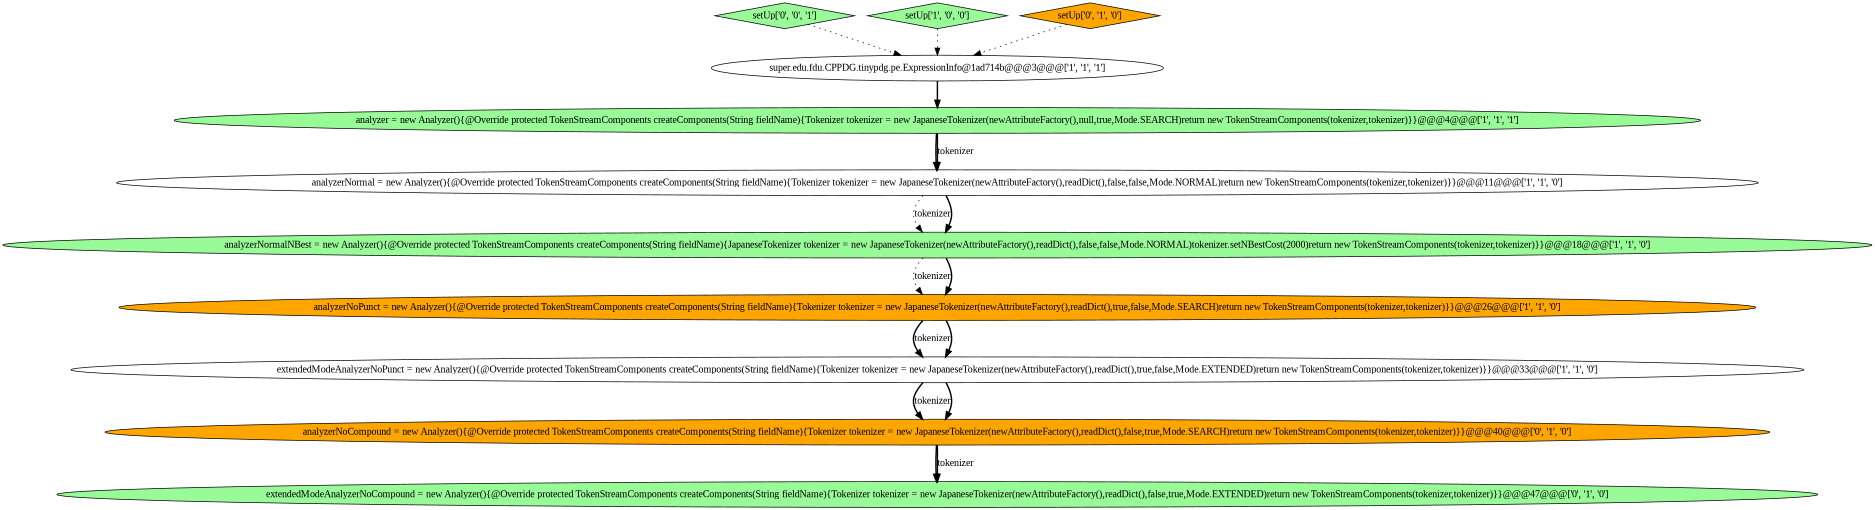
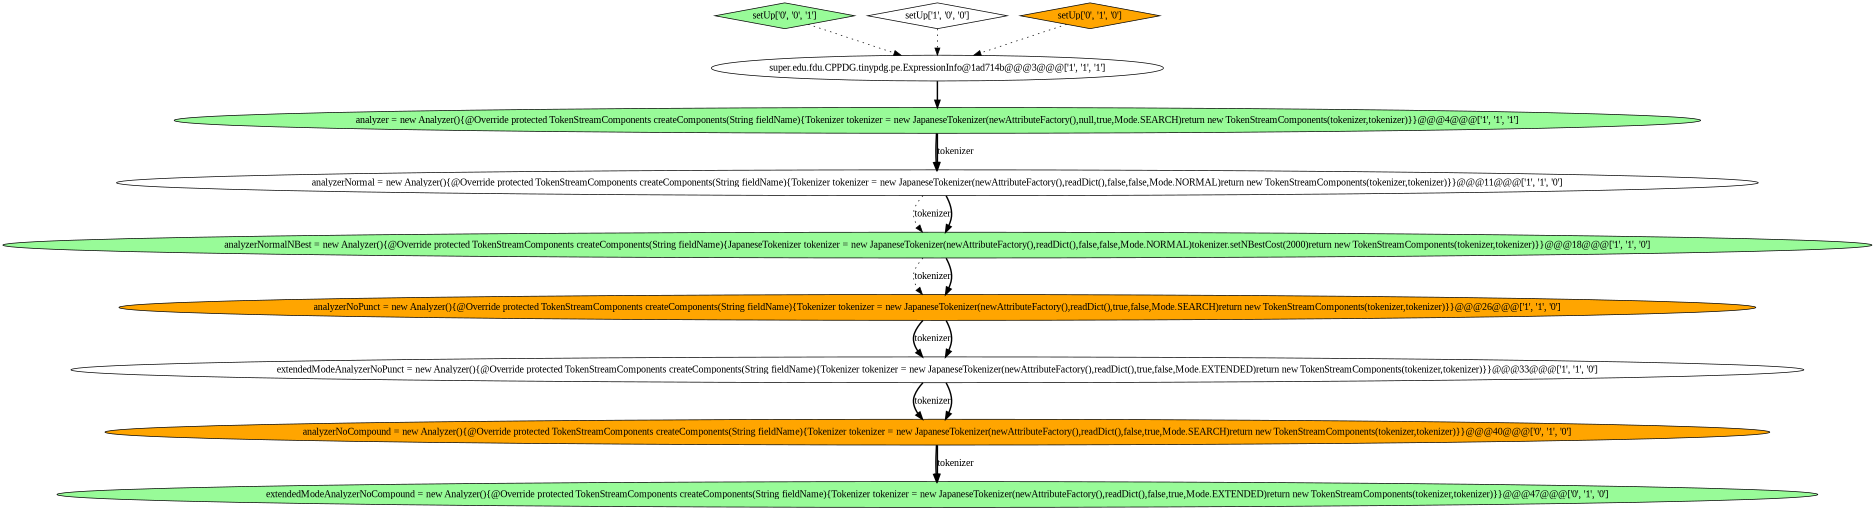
(937, 16) -> (937, 16)
